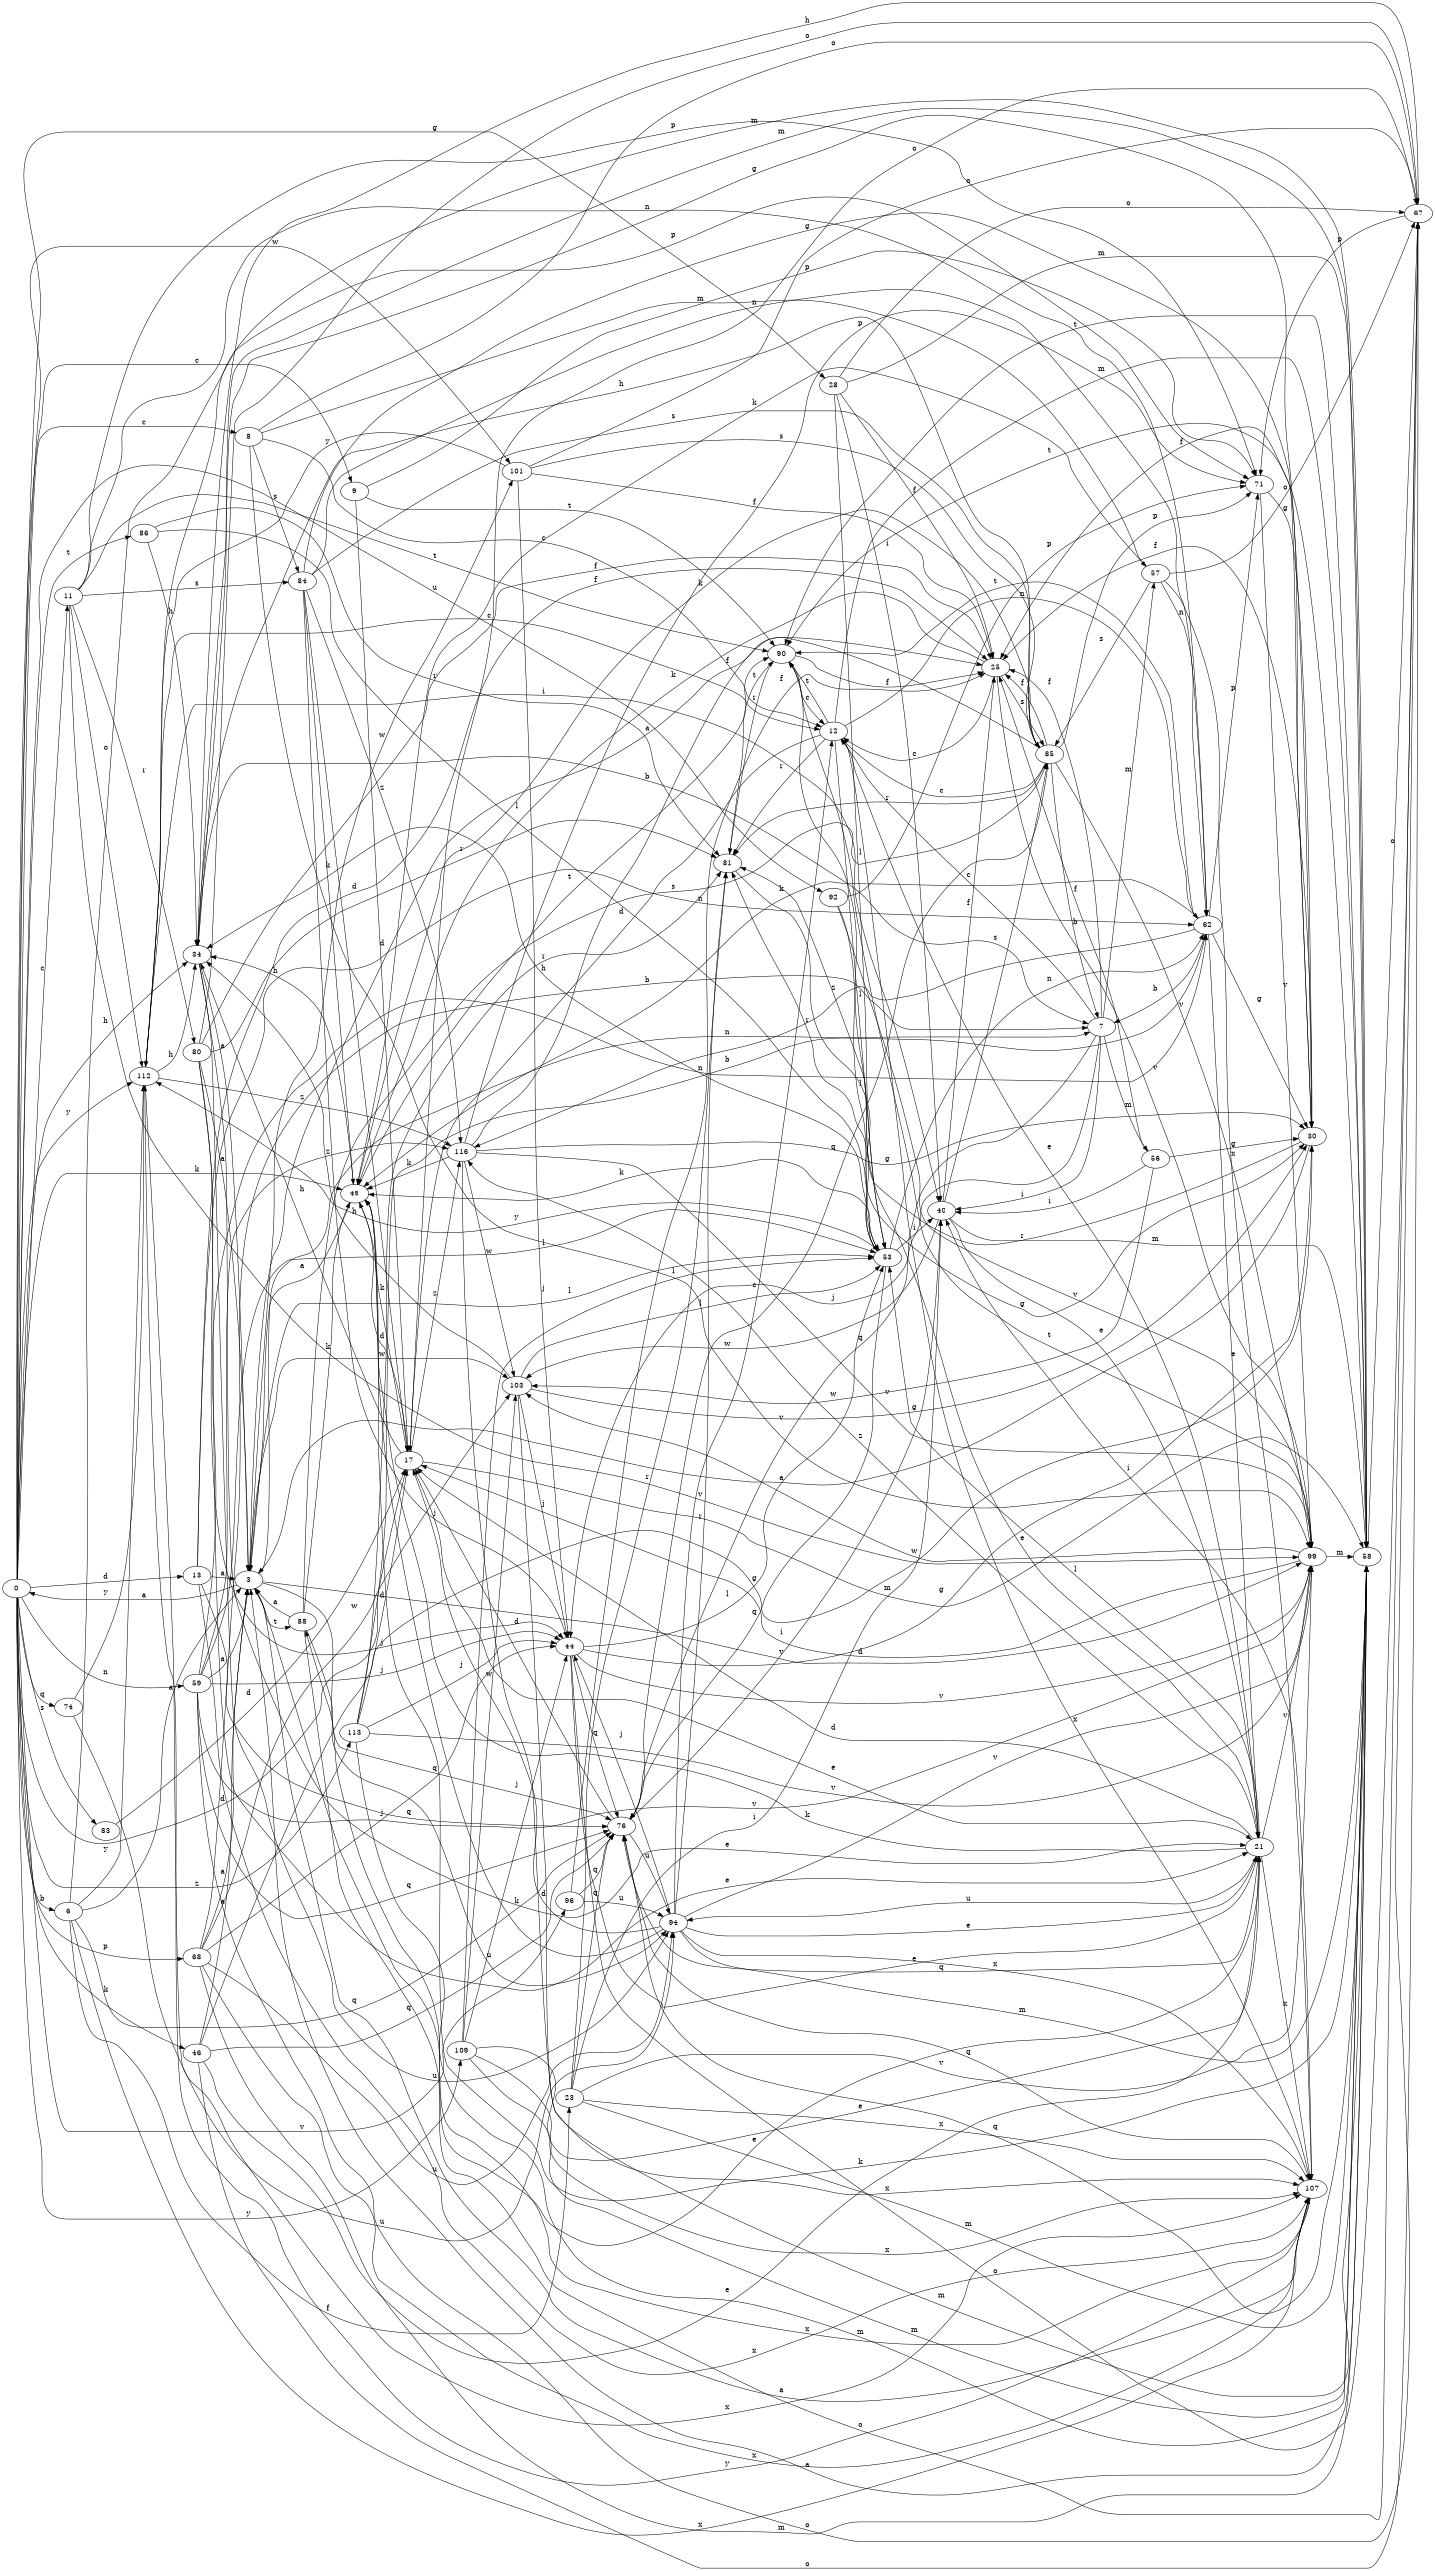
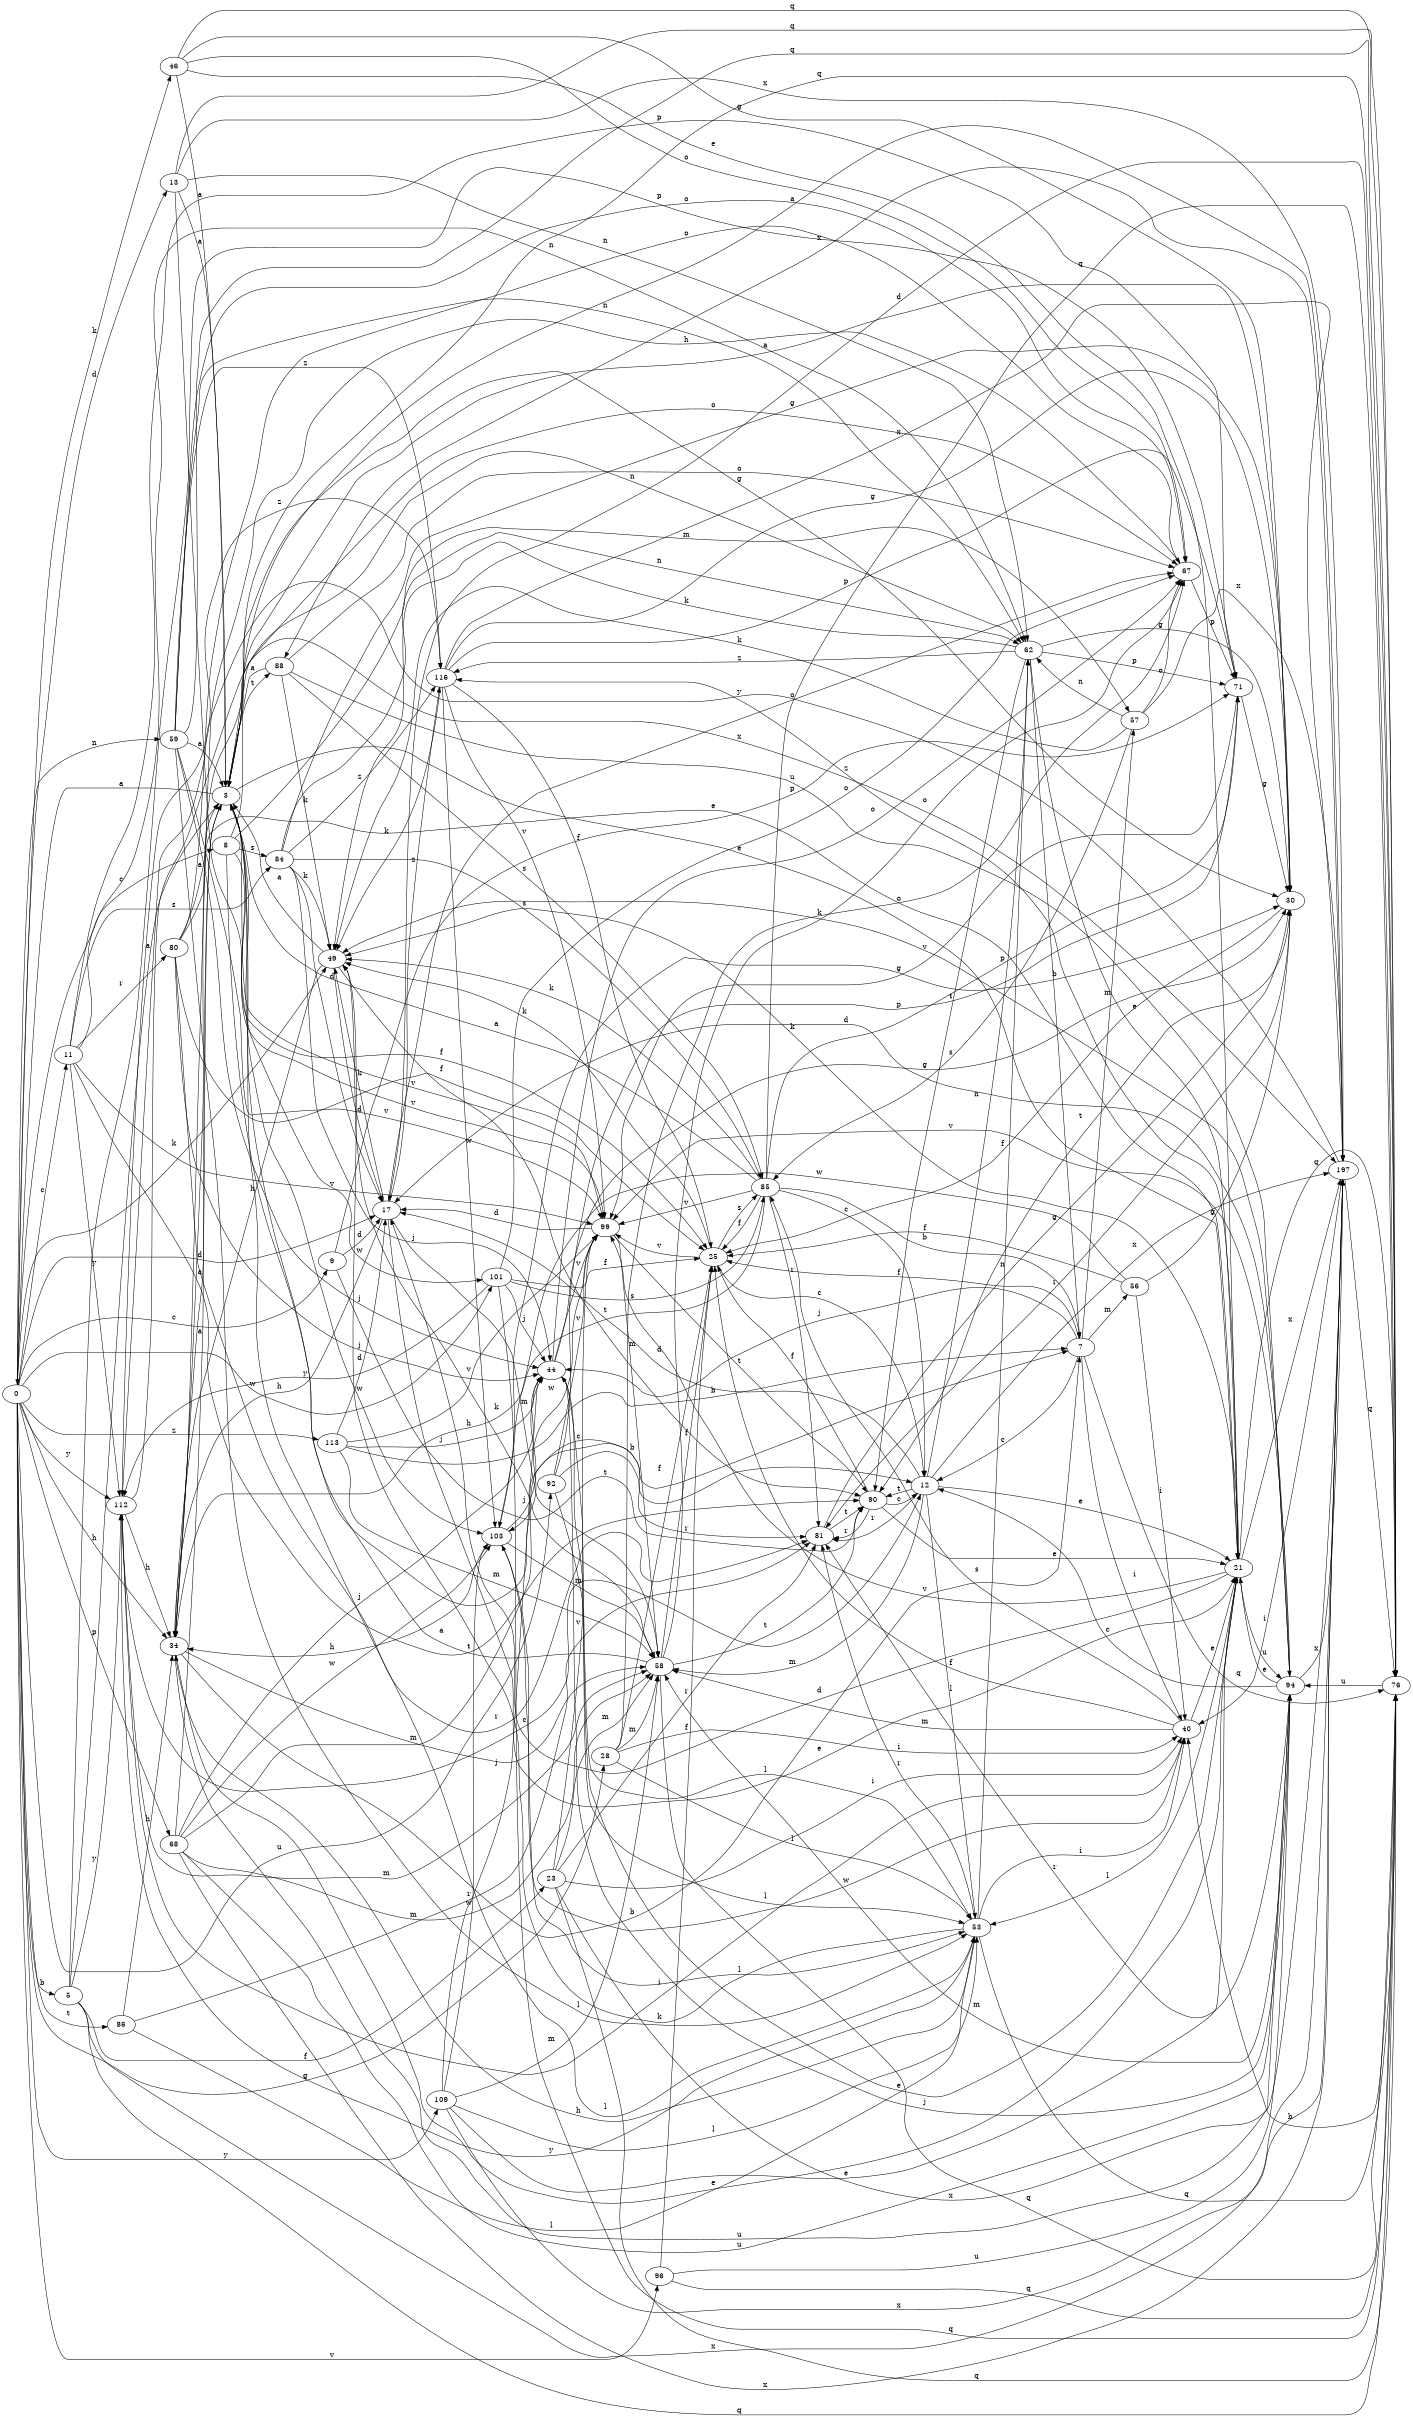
(106, 748) -> (95, 1263)
(442, 1074) -> (653, 1523)
(782, 1632) -> (1291, 2117)
(69, 1707) -> none
(595, 1742) -> (800, 2329)
(106, 1831) -> none
(69, 1912) -> (69, 1996)
(1312, 2189) -> (1343, 1170)
